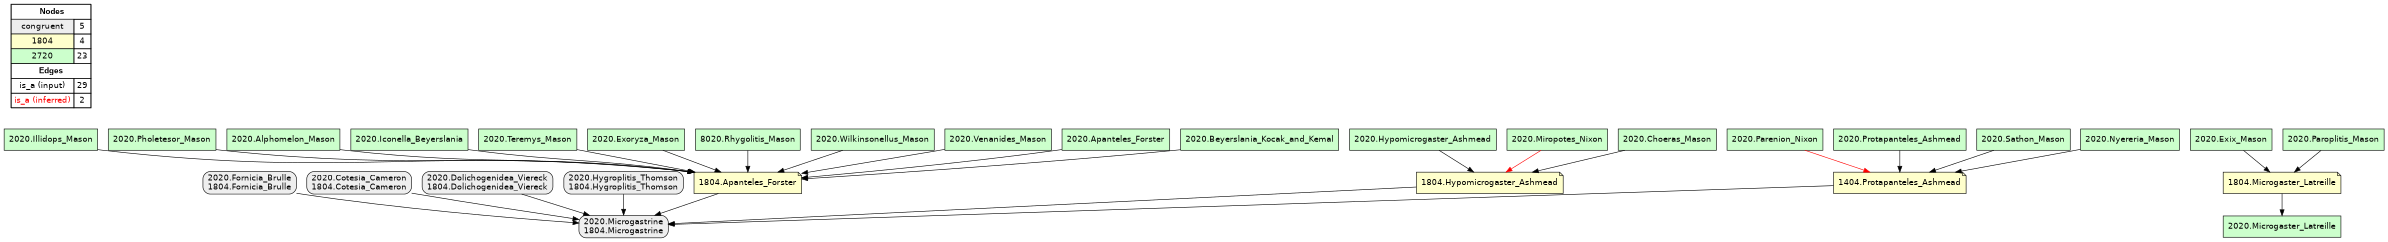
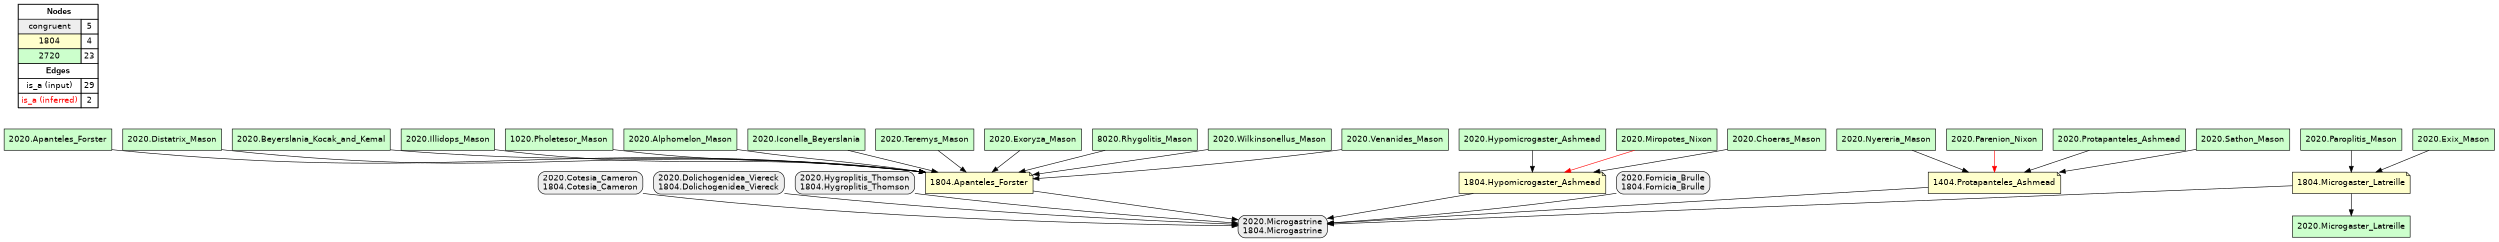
(162, 140) -> (559, 140)
none -> (172, 140)
none -> (1813, 205)
